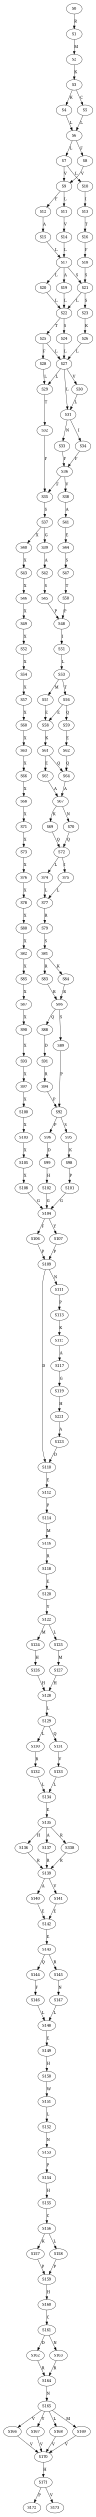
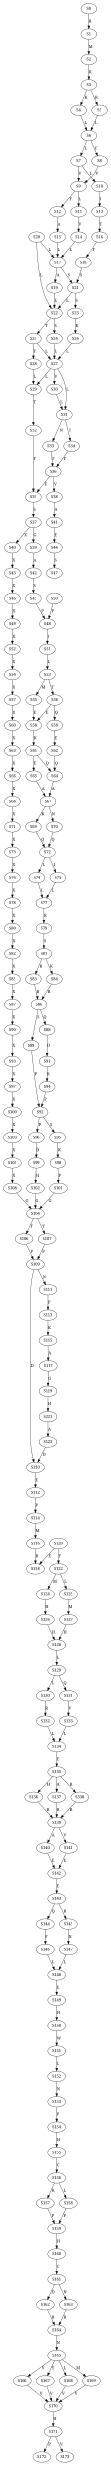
(82, 98) -> (96, 98)
(54, 274) -> (46, 249)
(66, 584) -> none
(47, 1580) -> (48, 1555)
